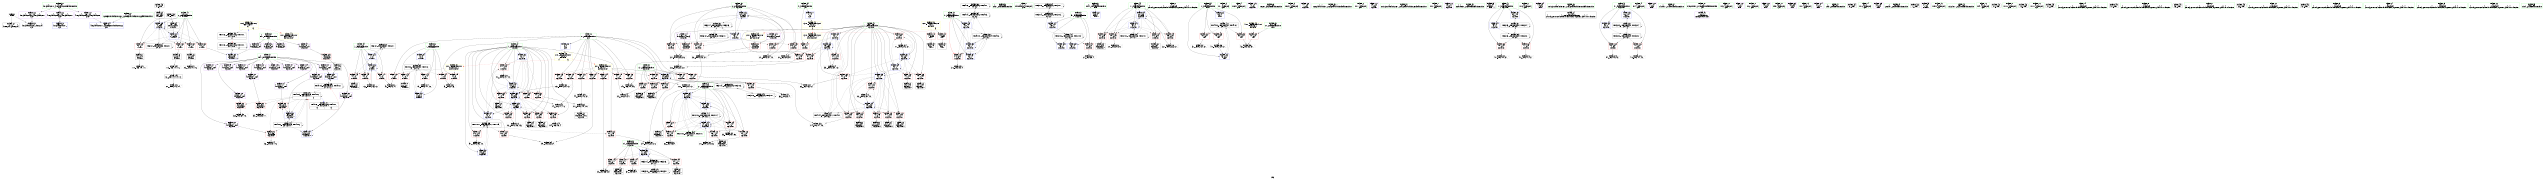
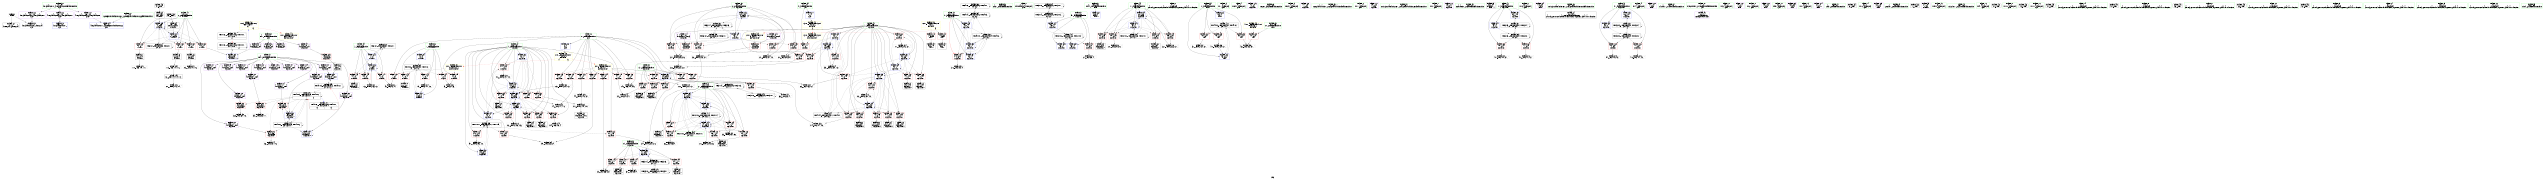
(443, 79) -> (443, 79)
